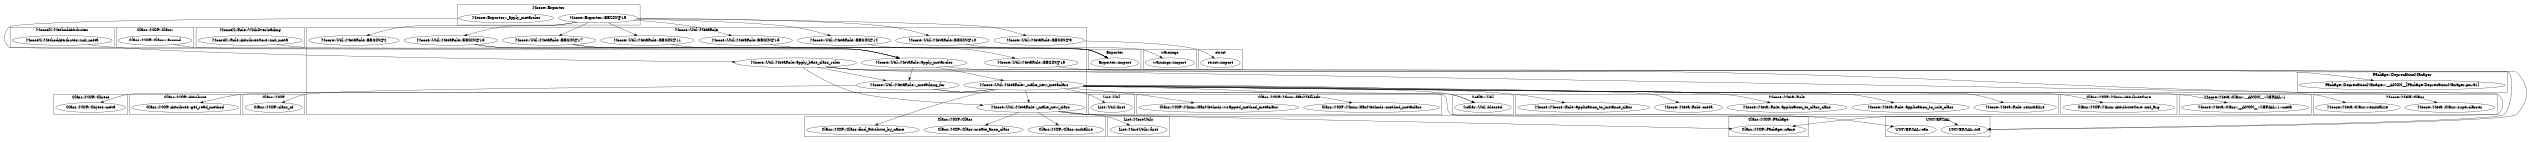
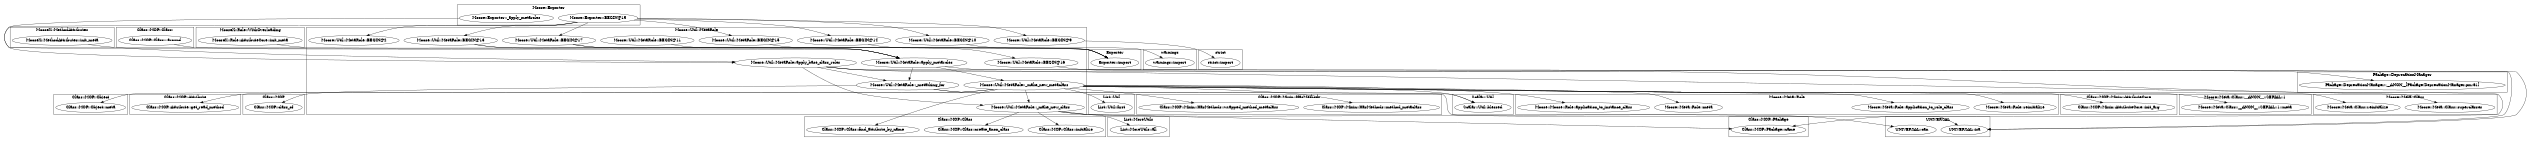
(622, 29) -> (75, 54)
(1787, 108) -> none
(1139, 130) -> (1139, 130)
